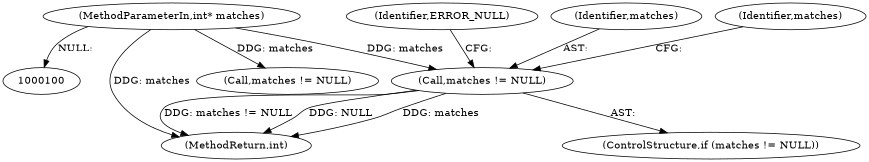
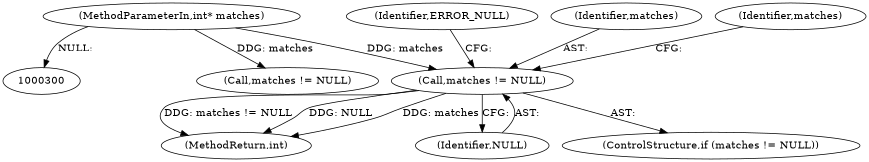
(42, 81) -> (42, 81)
(112, 90) -> none
none -> (482, 146)
